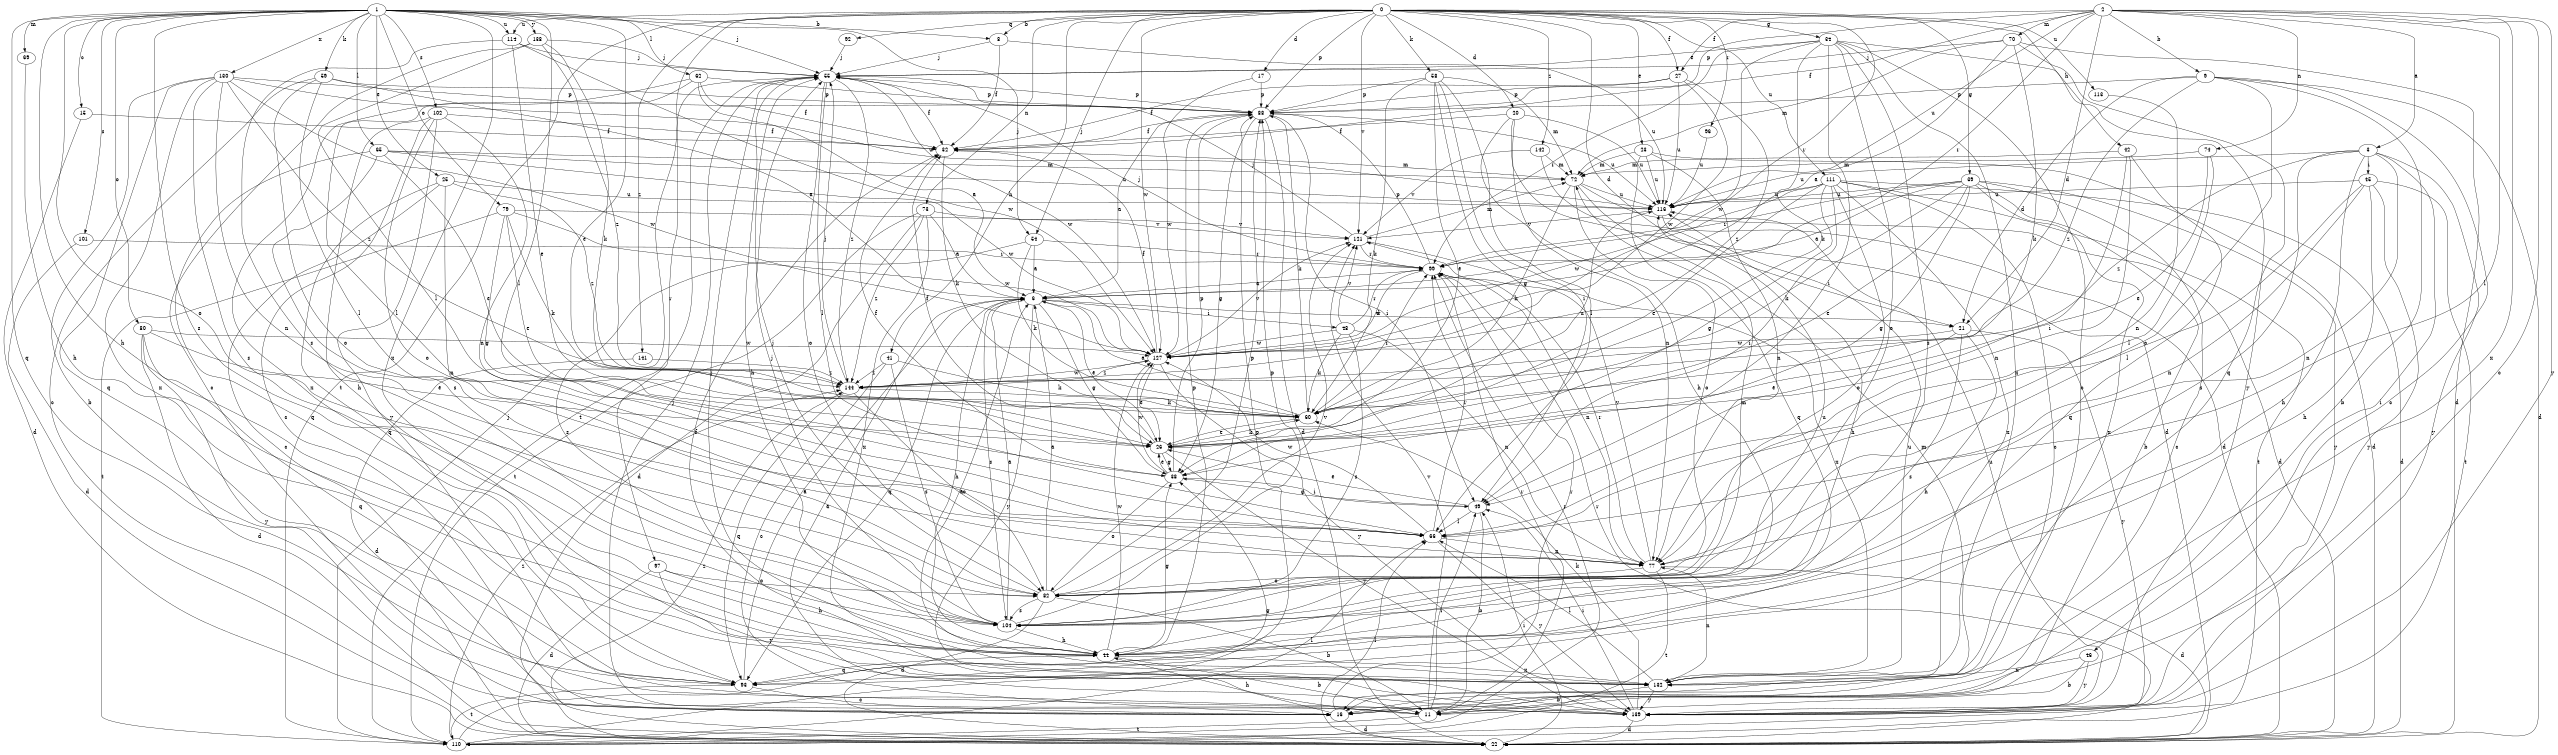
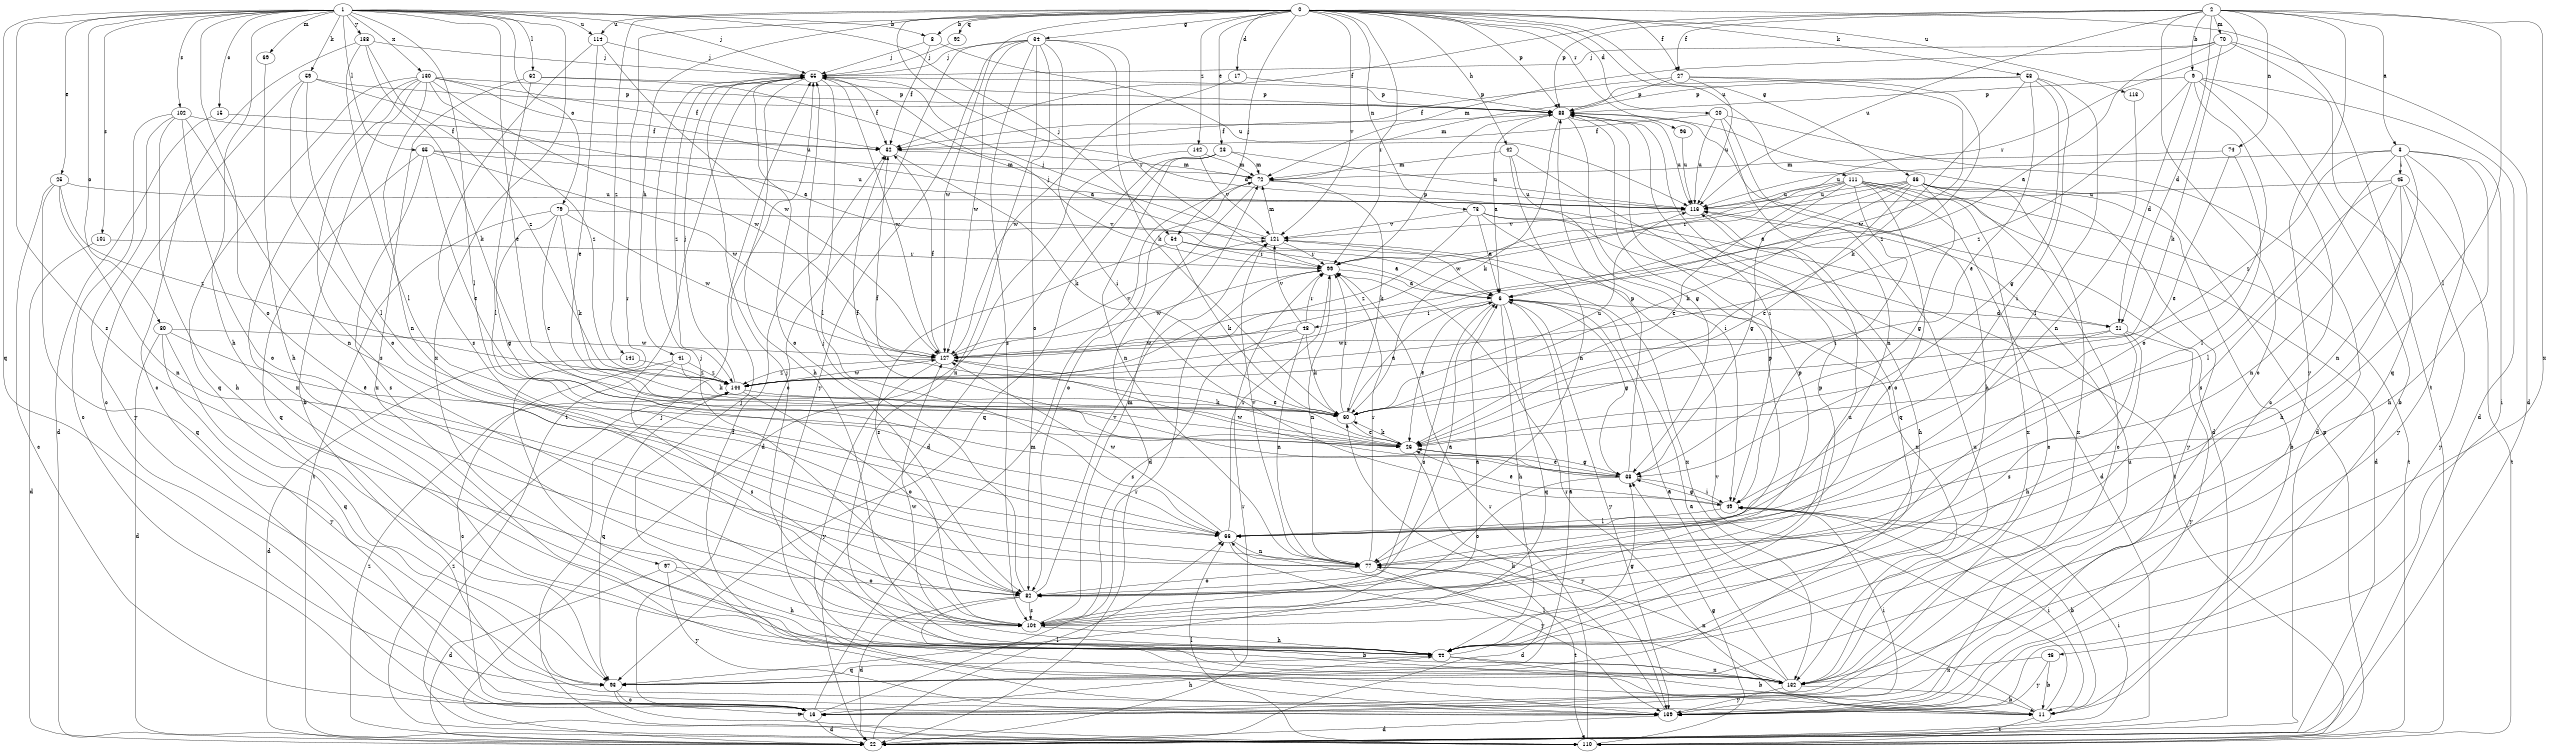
(1692, 58) -> (948, 58)
(812, 121) -> (656, 113)
(1970, 180) -> (1916, 180)
(1298, 268) -> (1470, 271)
(1969, 648) -> (1034, 437)
